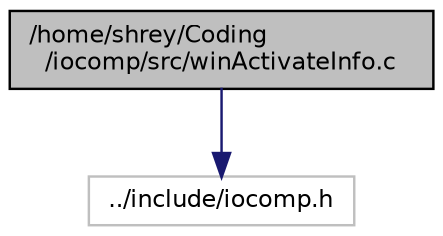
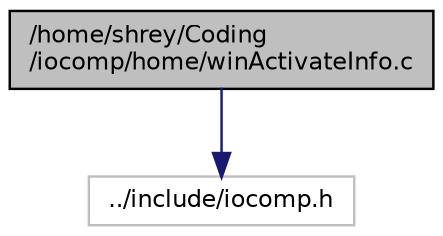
(222, 50) -> (222, 50)
